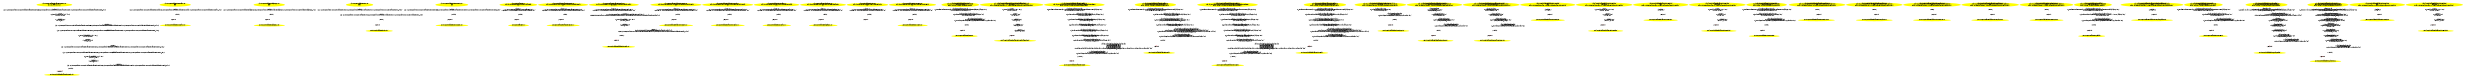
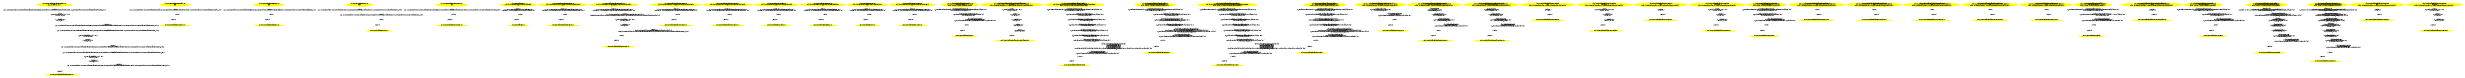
none -> (868, 25)
(71, 69) -> none
